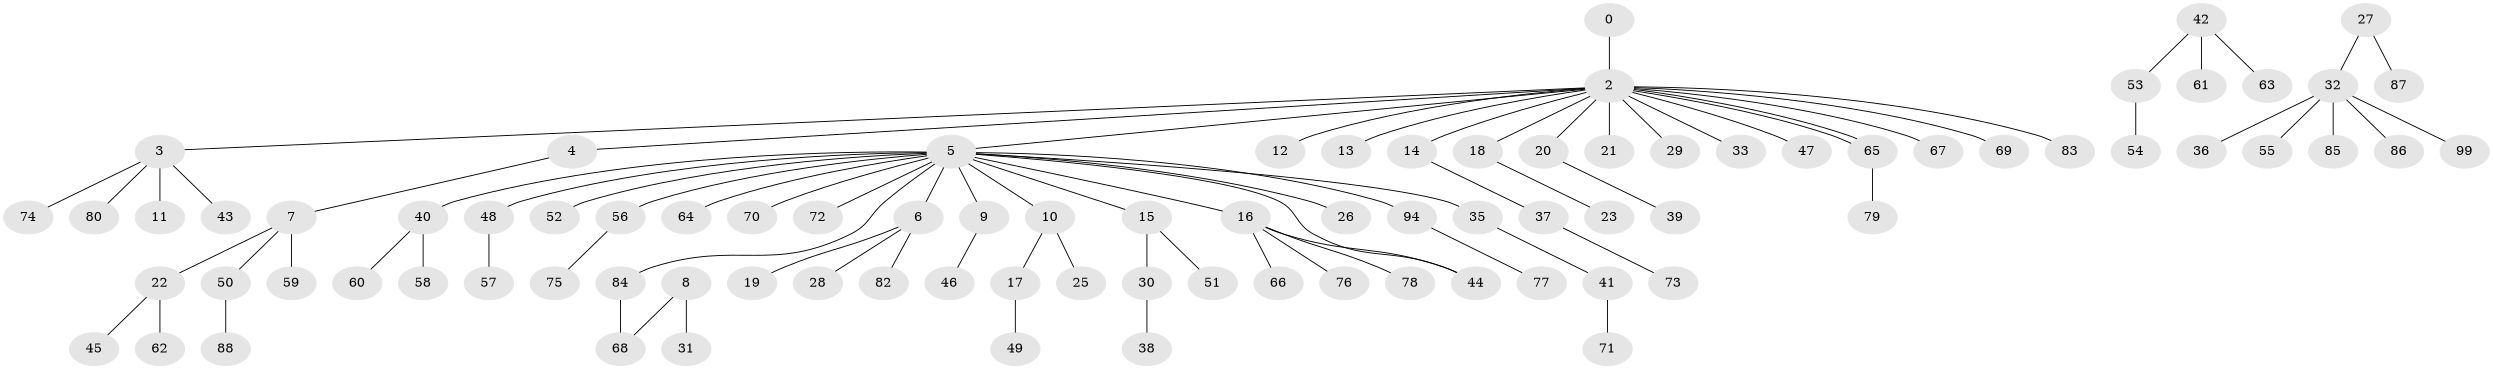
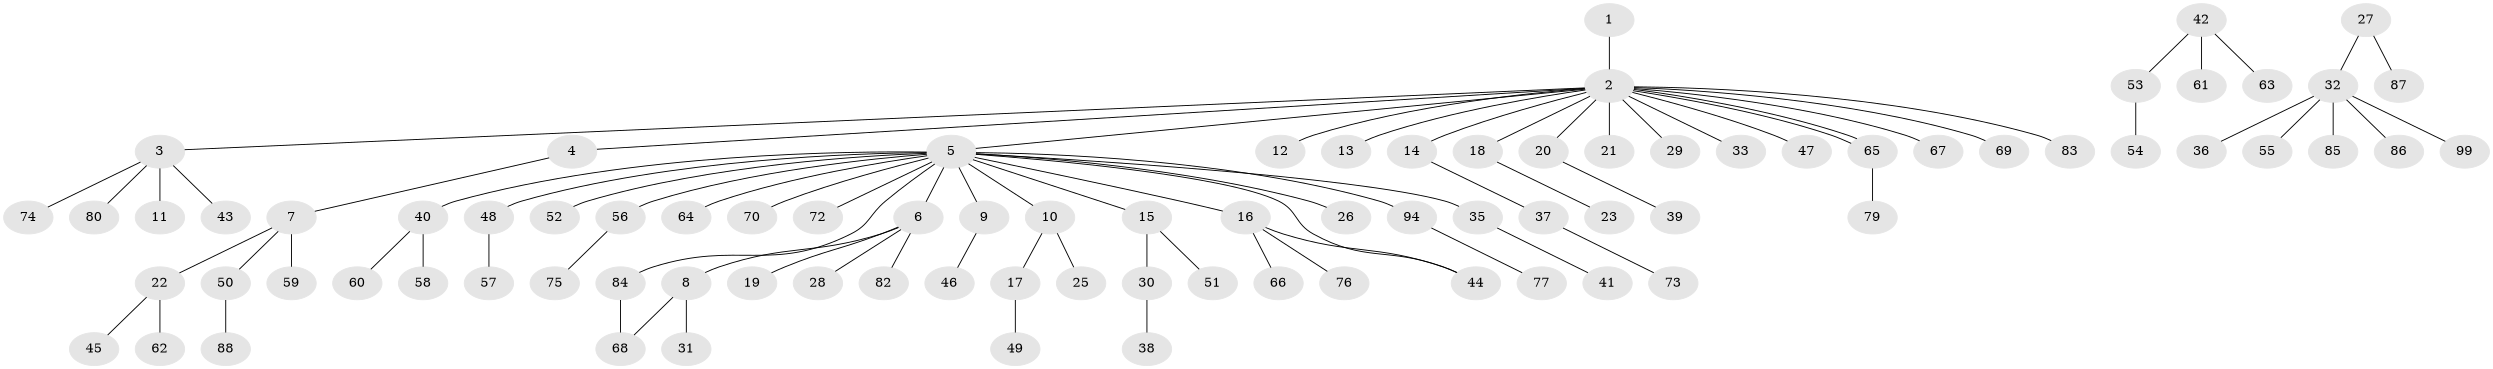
(1609, 20) -> (1609, 20)
none -> (802, 250)
(1410, 283) -> none
(1608, 349) -> none
